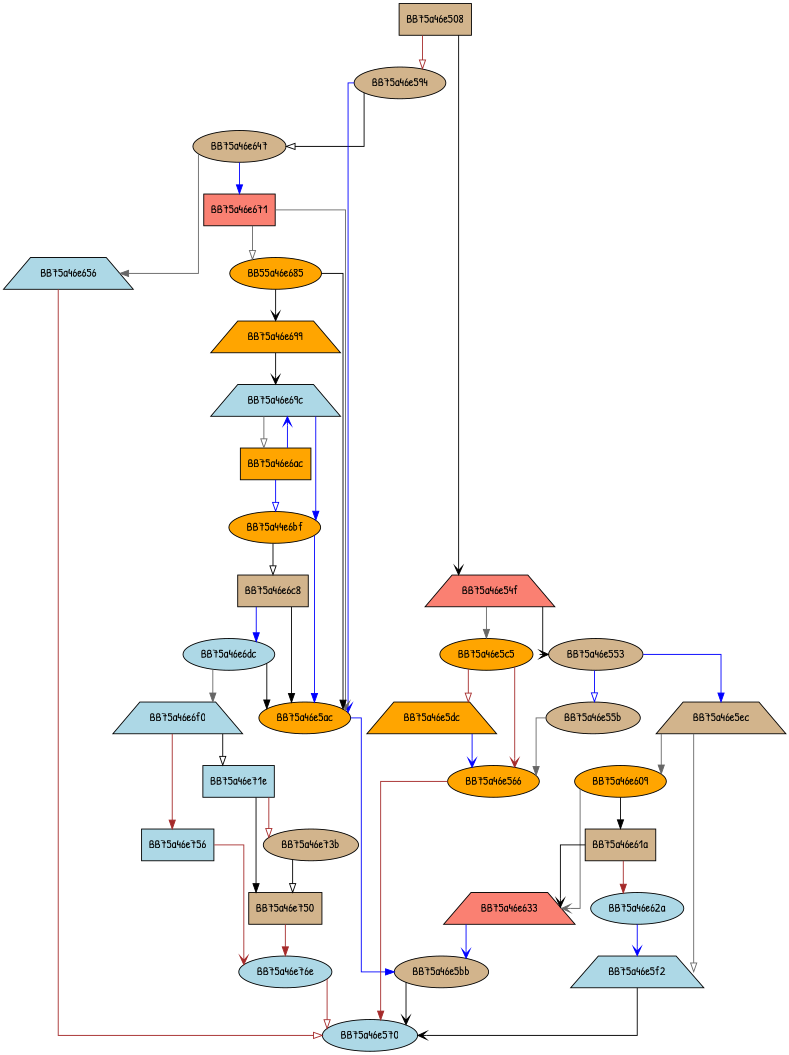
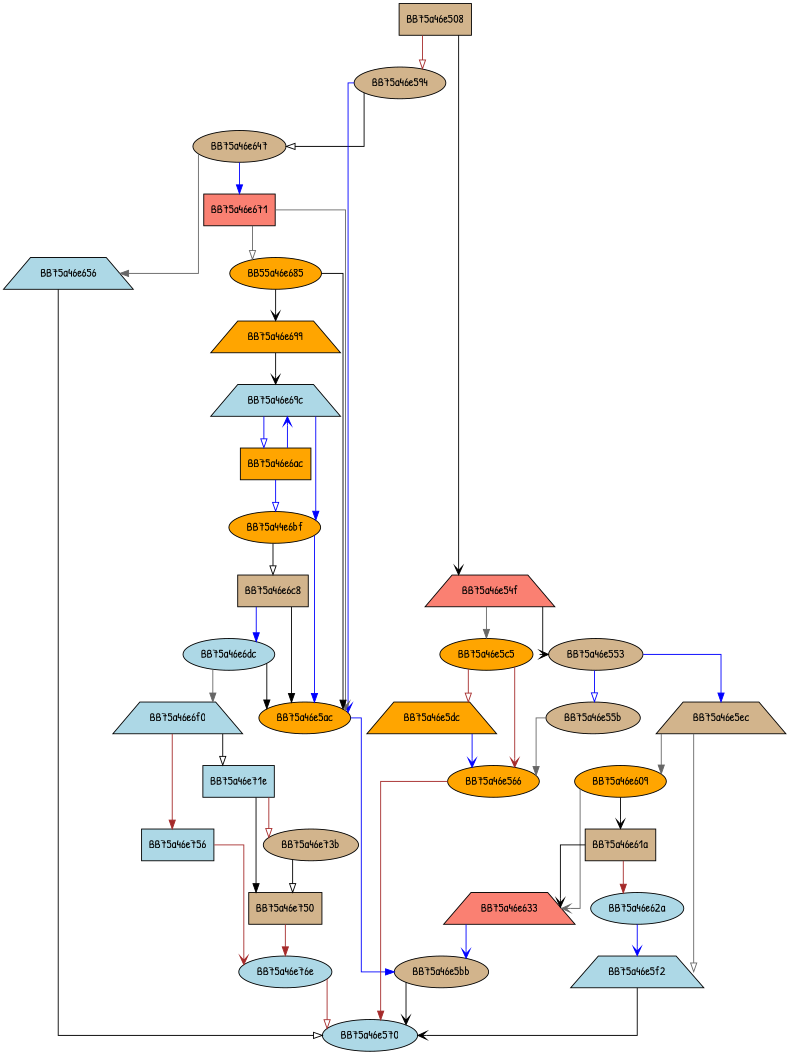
(264, 428) -> (264, 428)
(58, 790) -> (58, 790)
(620, 809) -> (620, 809)
